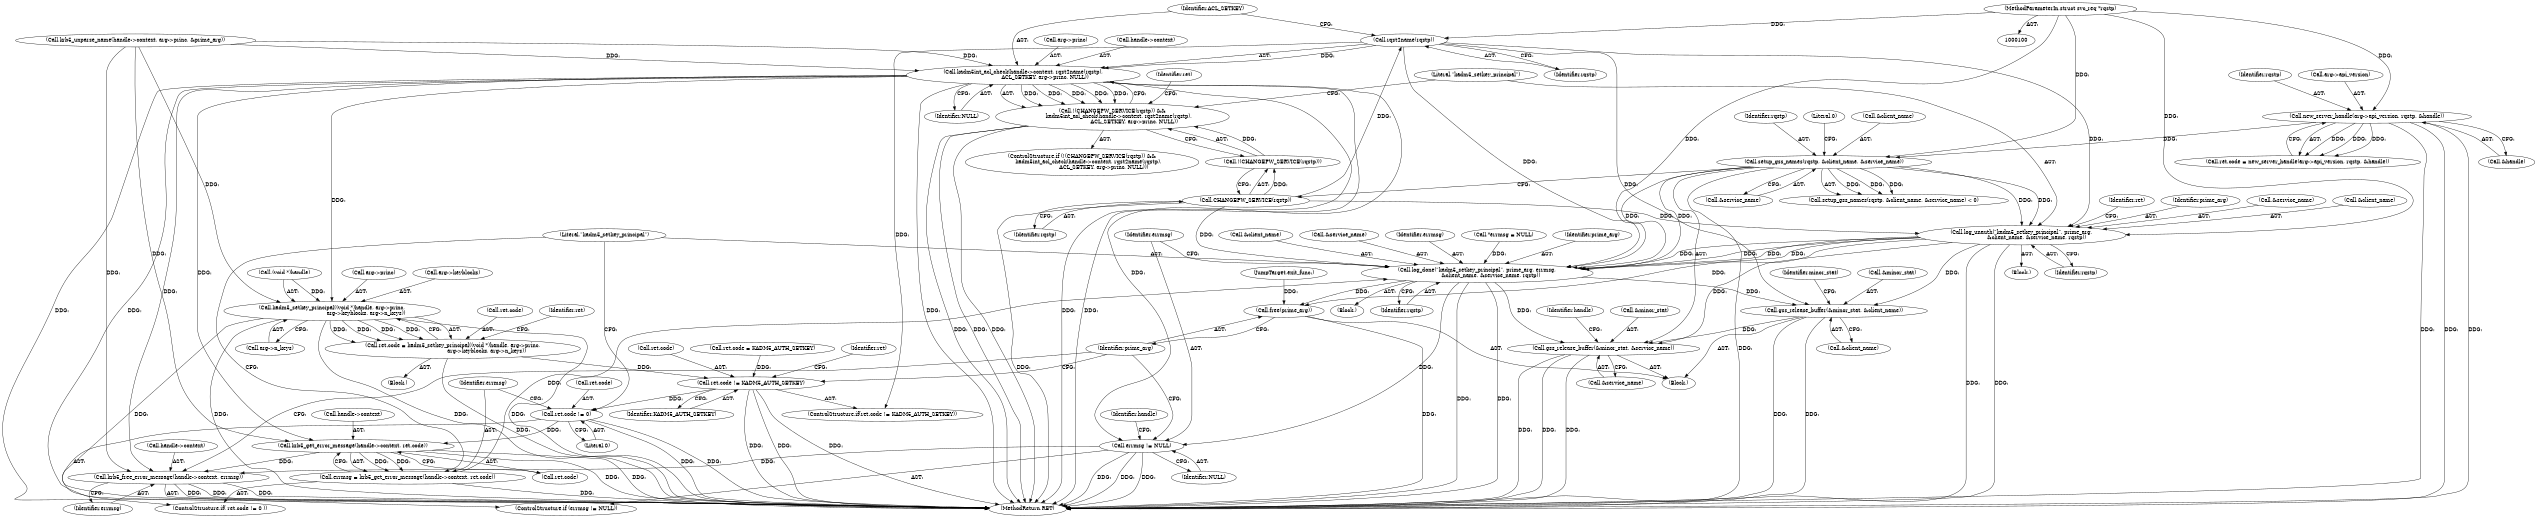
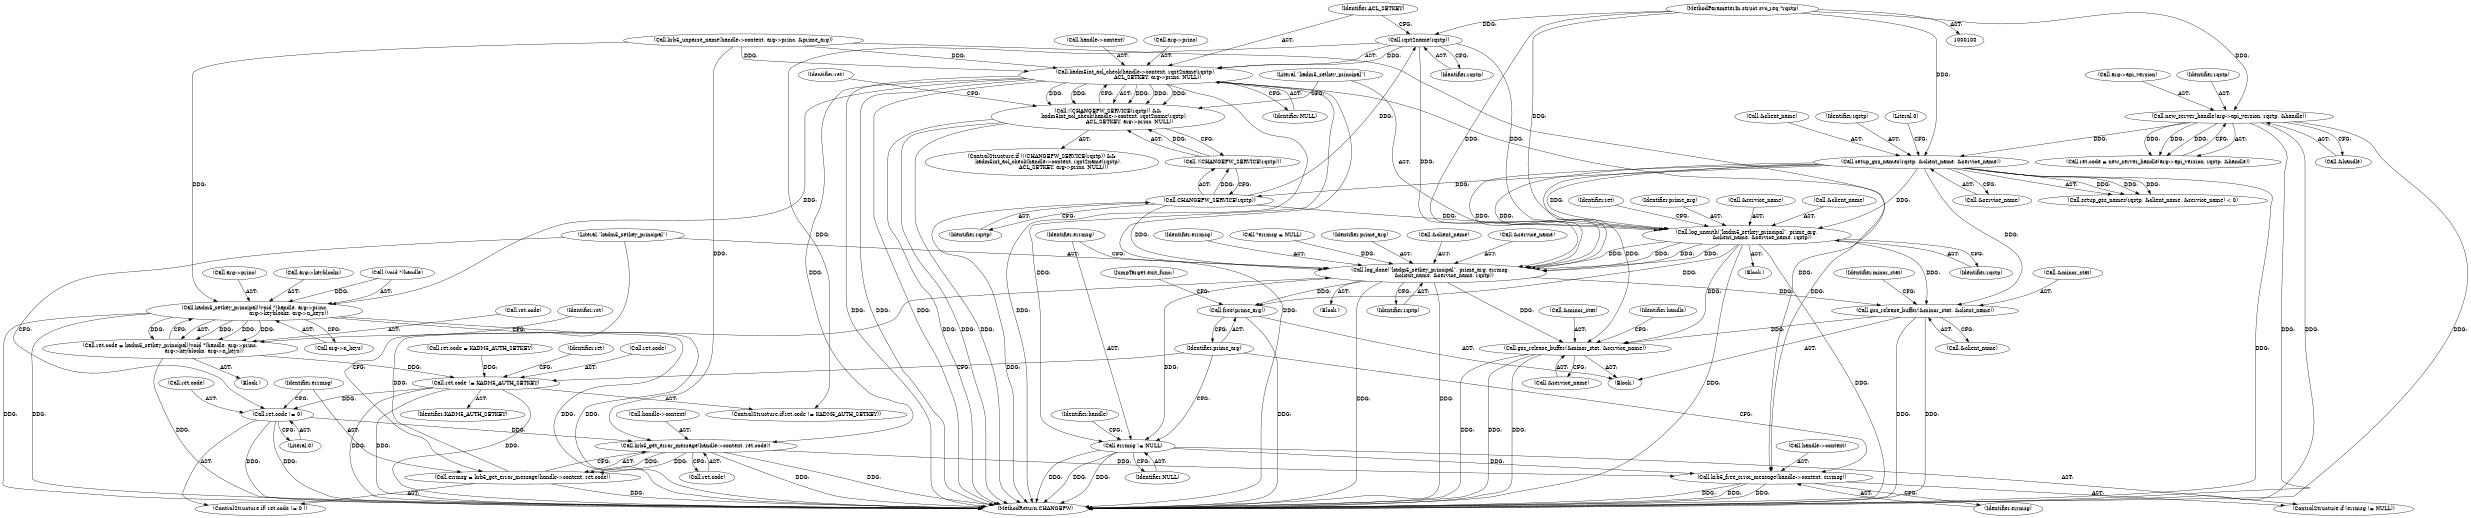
(1617, 148) -> (2001, 243)
(1525, 185) -> (1463, 185)
(1702, 254) -> (1634, 254)
(1292, 292) -> (1204, 292)
(702, 399) -> (482, 399)
(713, 401) -> none
(1028, 509) -> (1035, 509)
